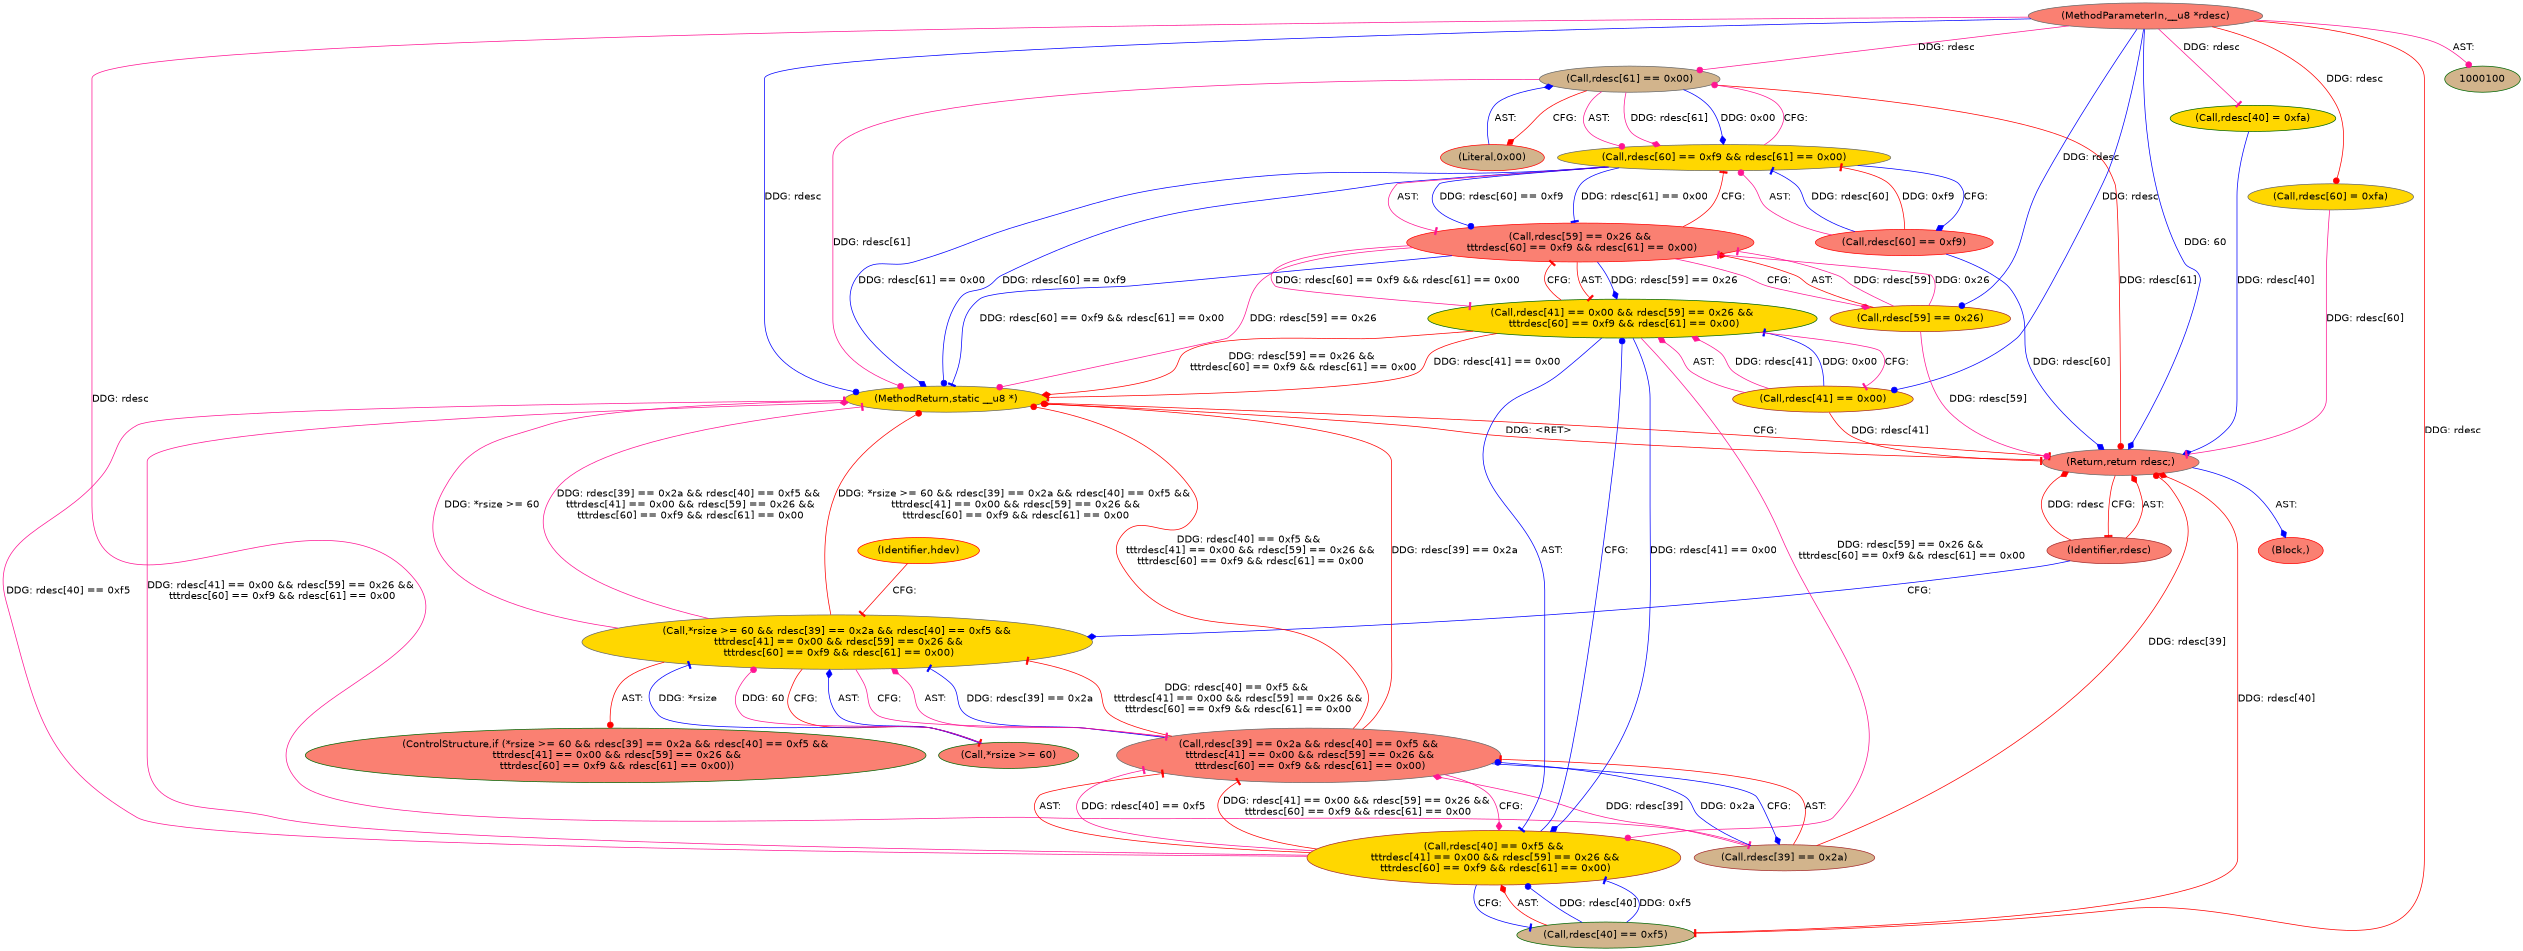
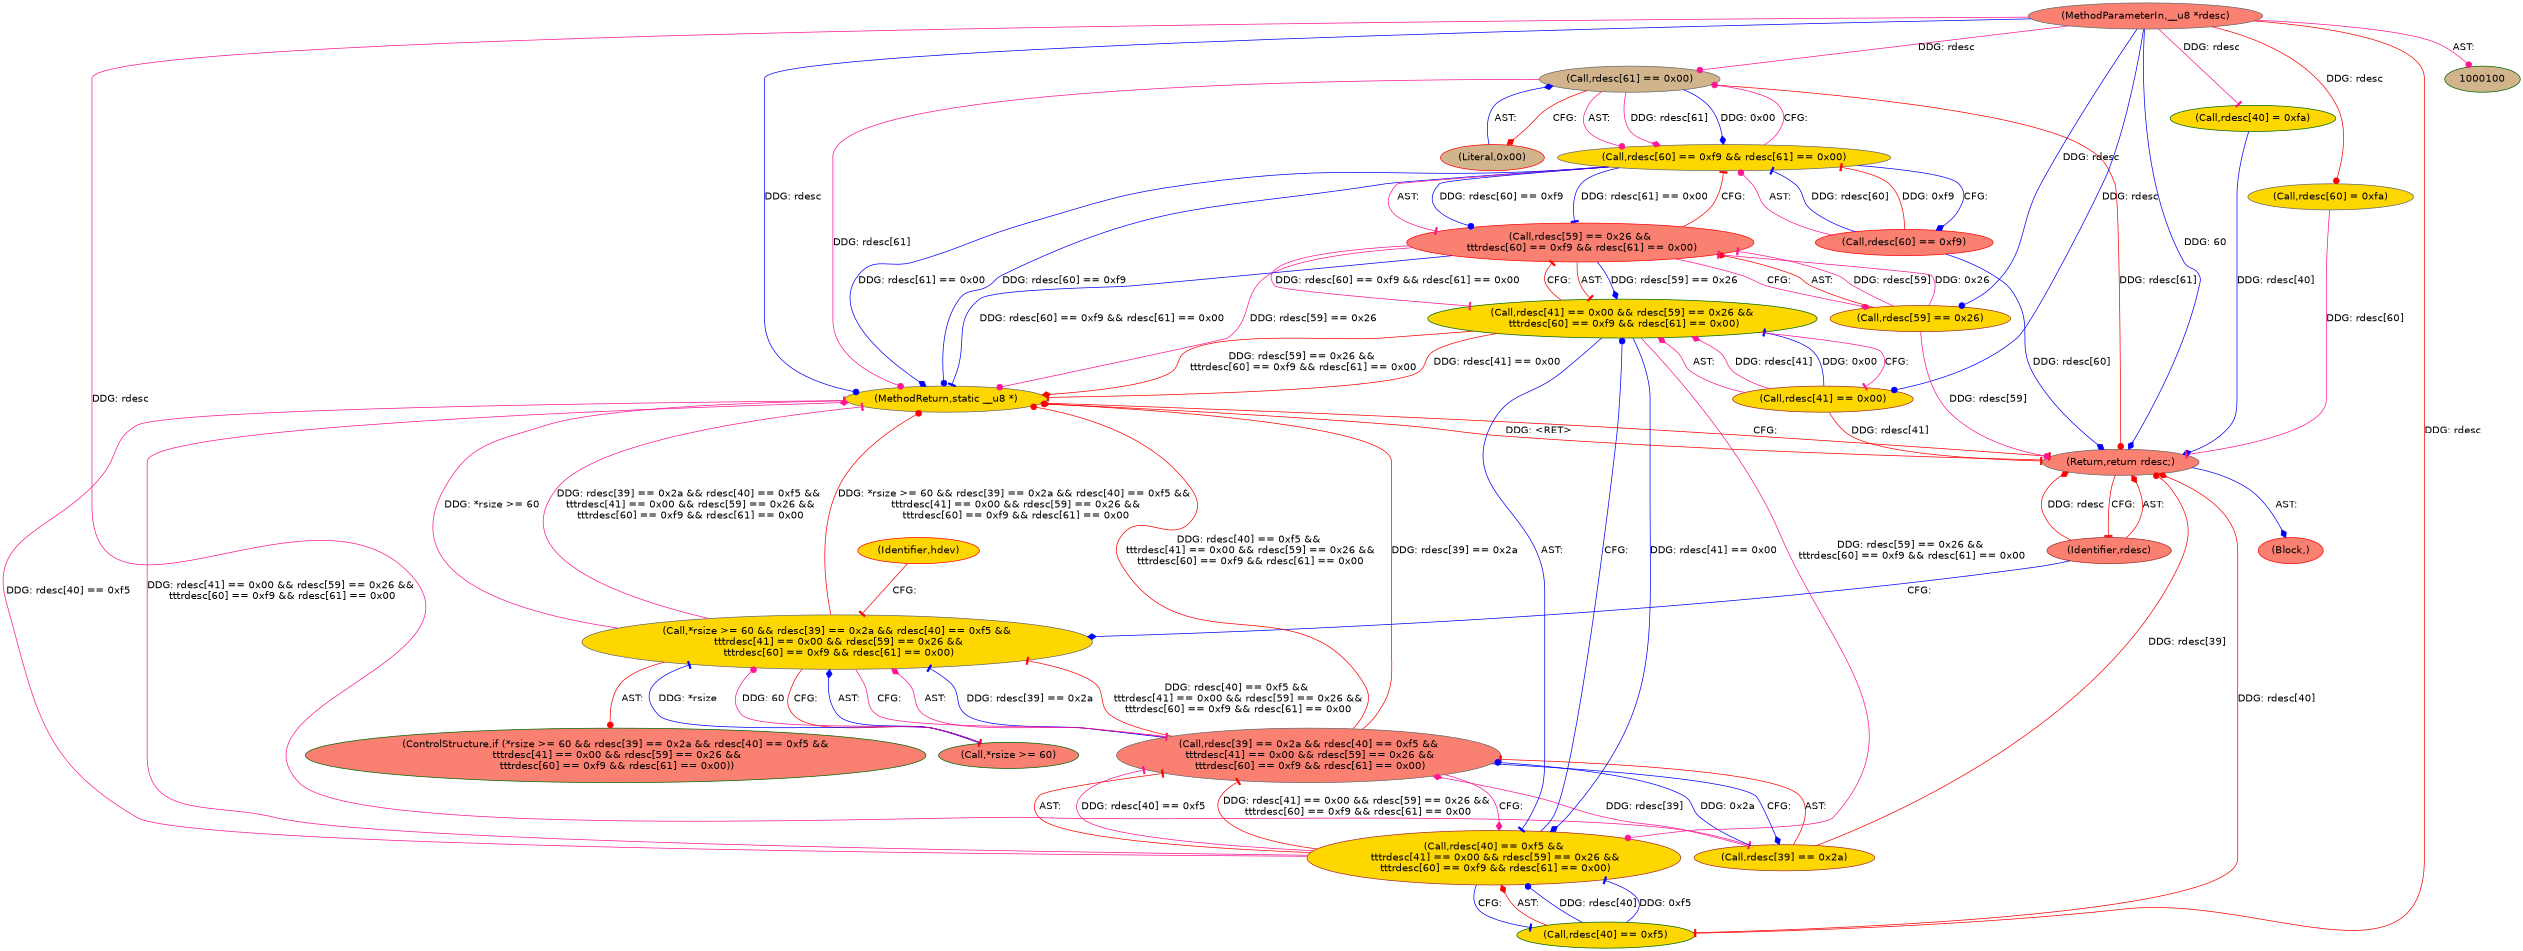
(1784, 858) -> (1784, 858)
(1606, 935) -> (1606, 935)
